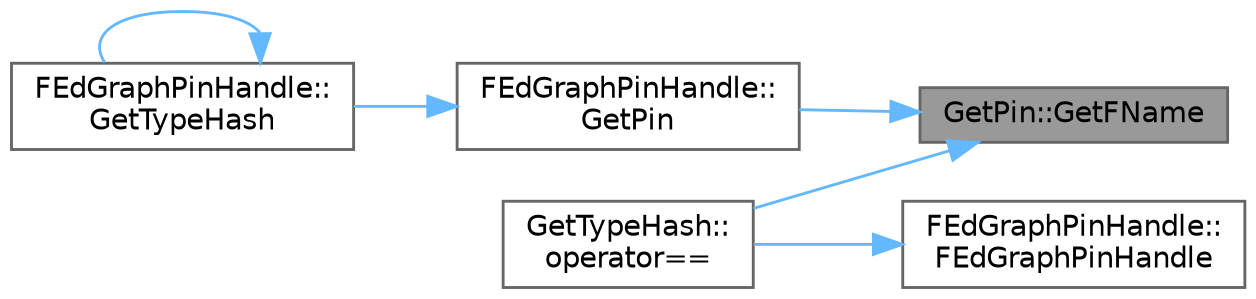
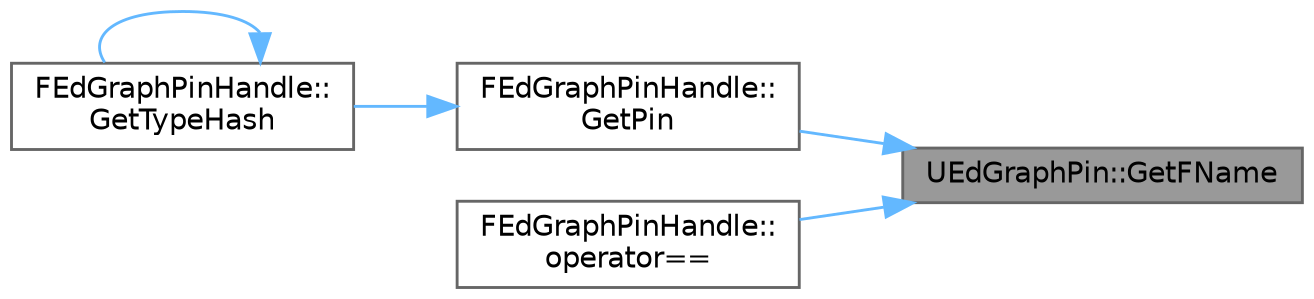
(1074, 115) -> (1103, 175)
(628, 244) -> (628, 244)
(1074, 244) -> none
